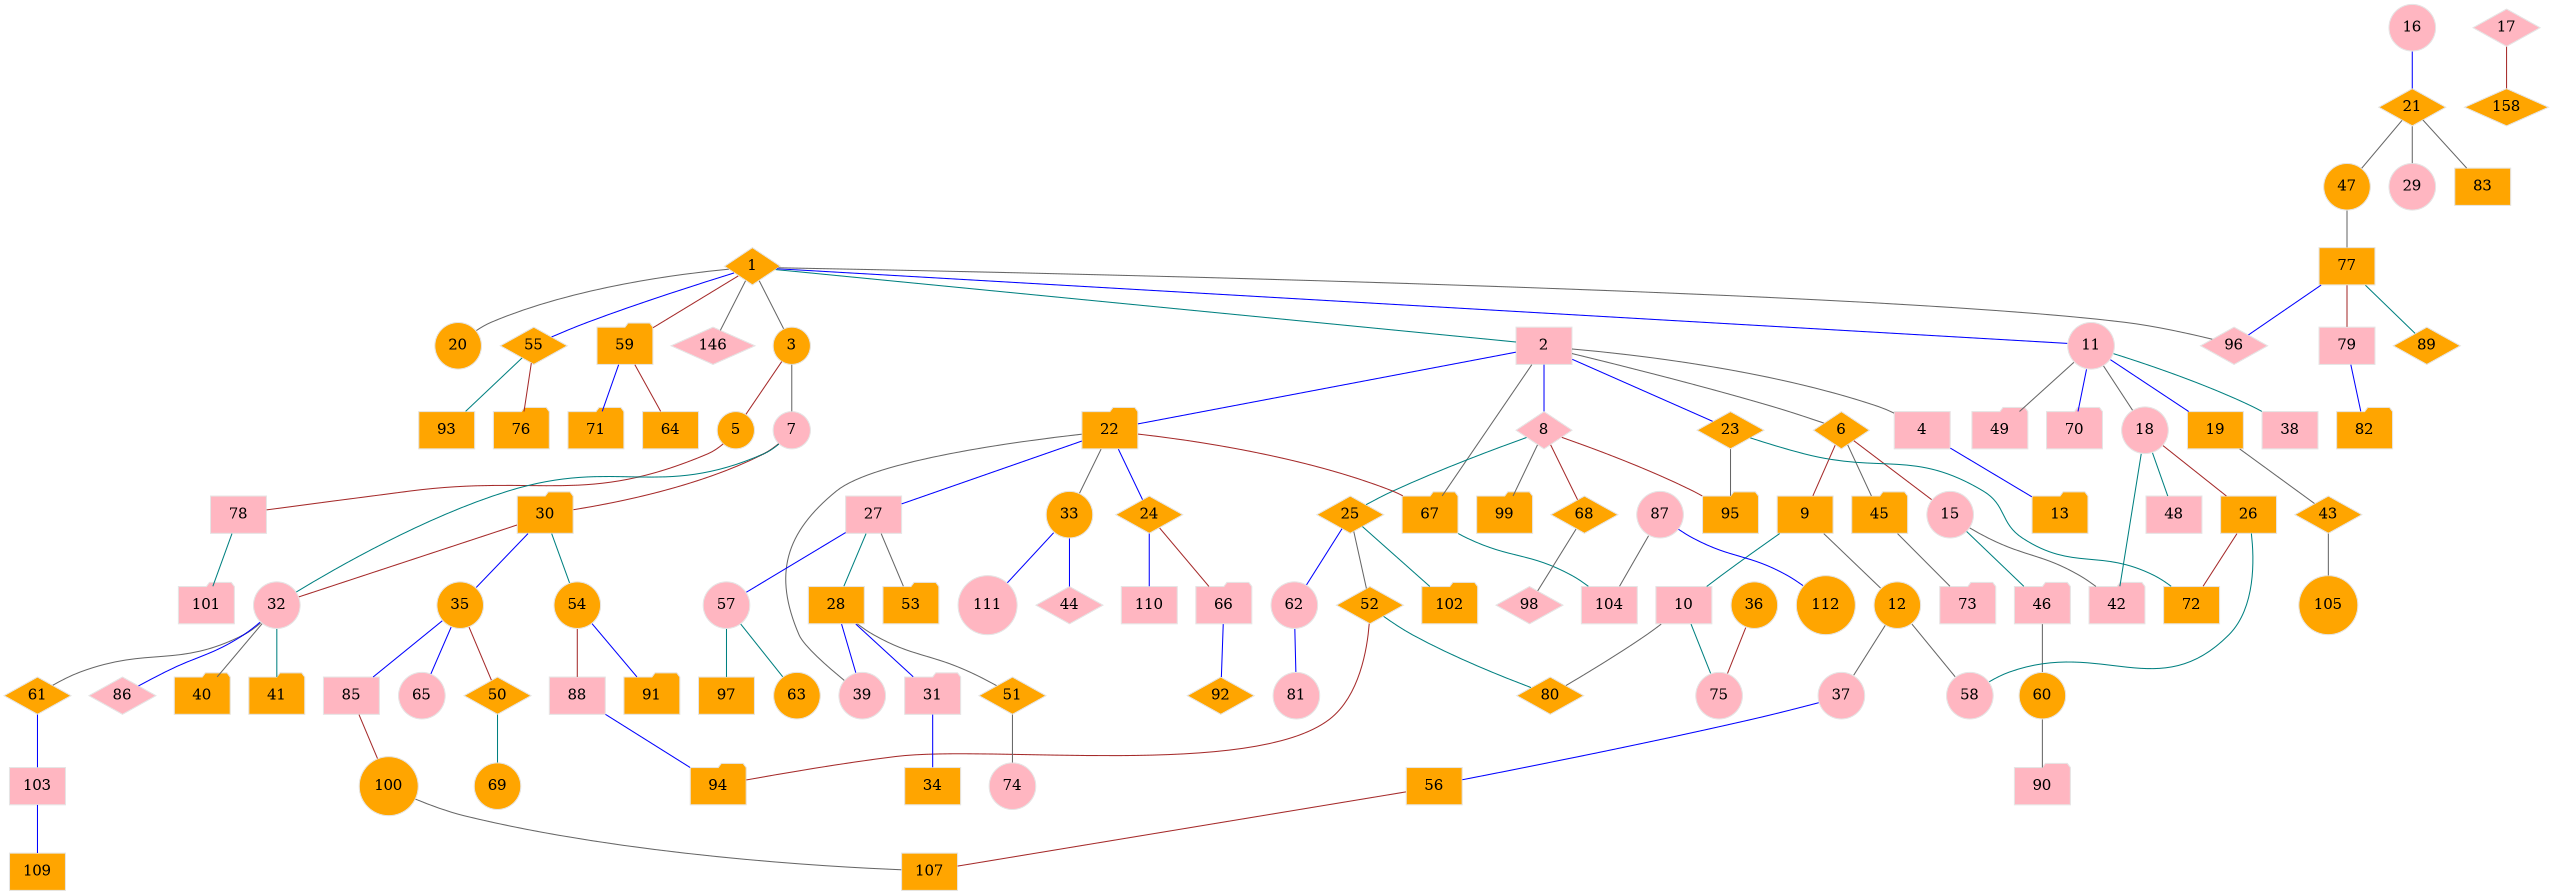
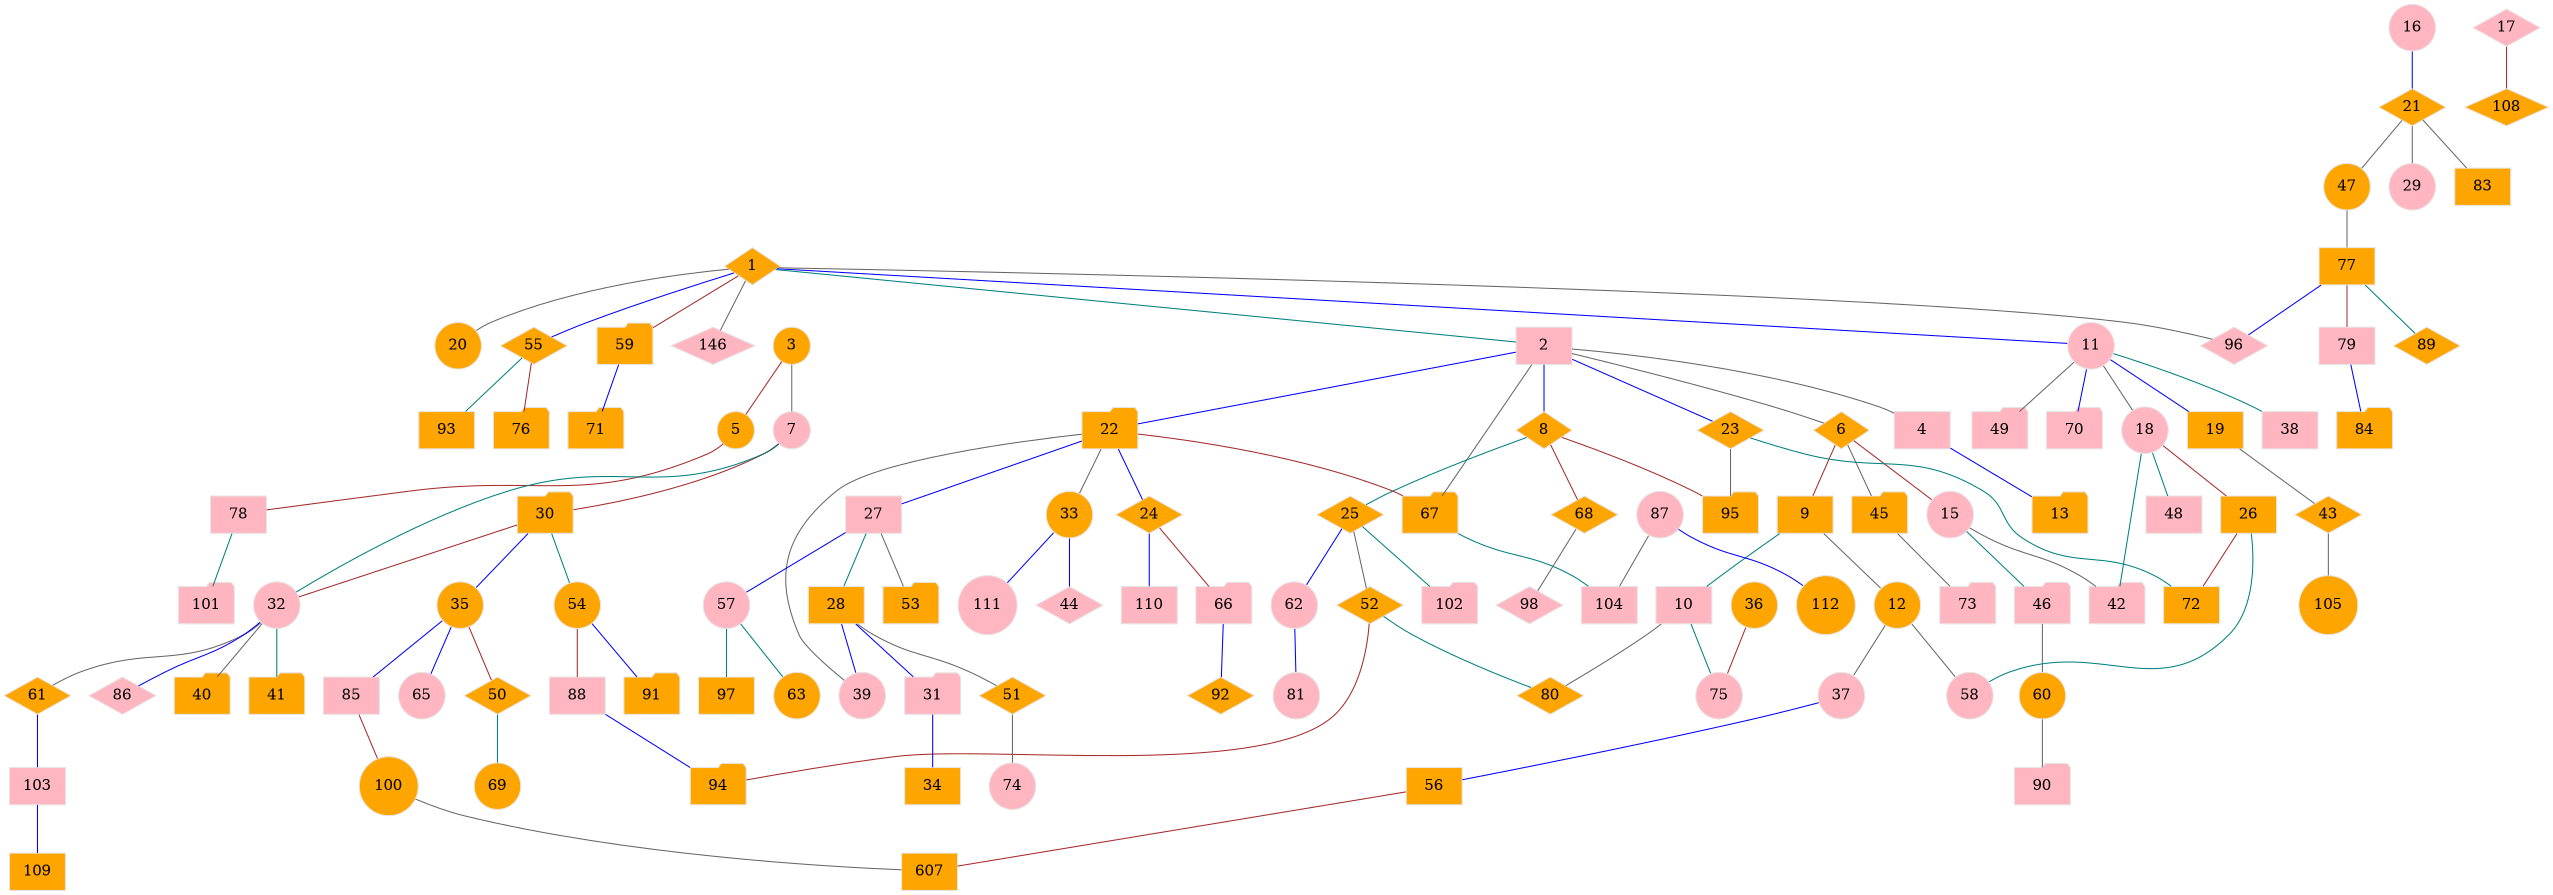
(2507, 107) -> (2507, 107)
(771, 305) -> none
(671, 430) -> none
(1544, 430) -> (1544, 430)
(2365, 430) -> (2365, 430)
(1505, 515) -> none
(1450, 605) -> (1450, 605)
(930, 872) -> (930, 872)
